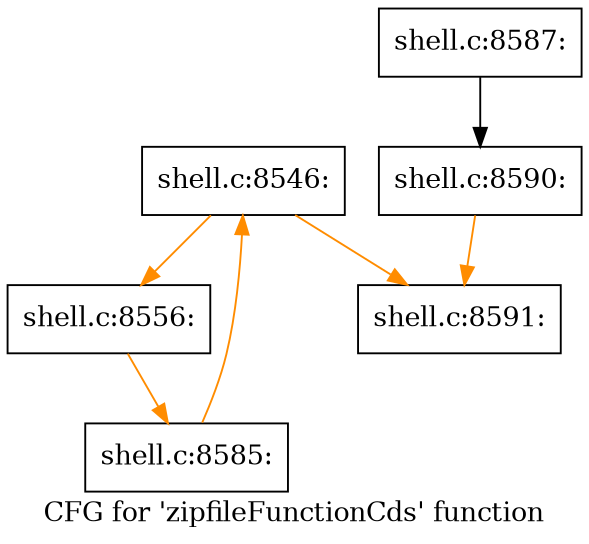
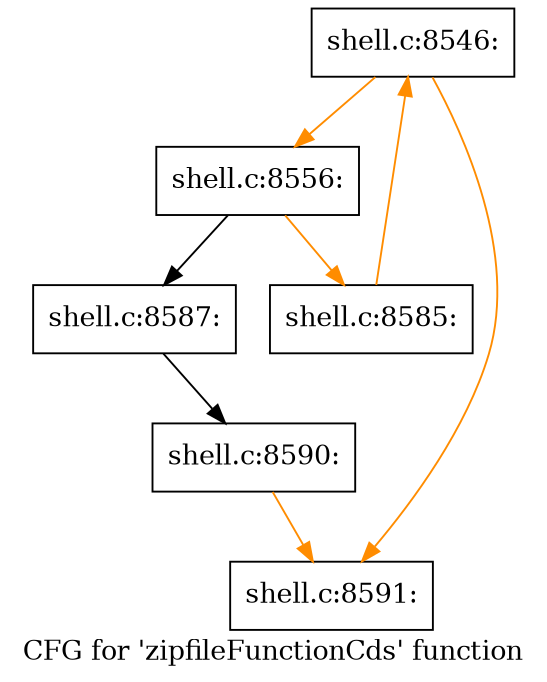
none -> (202, 243)
